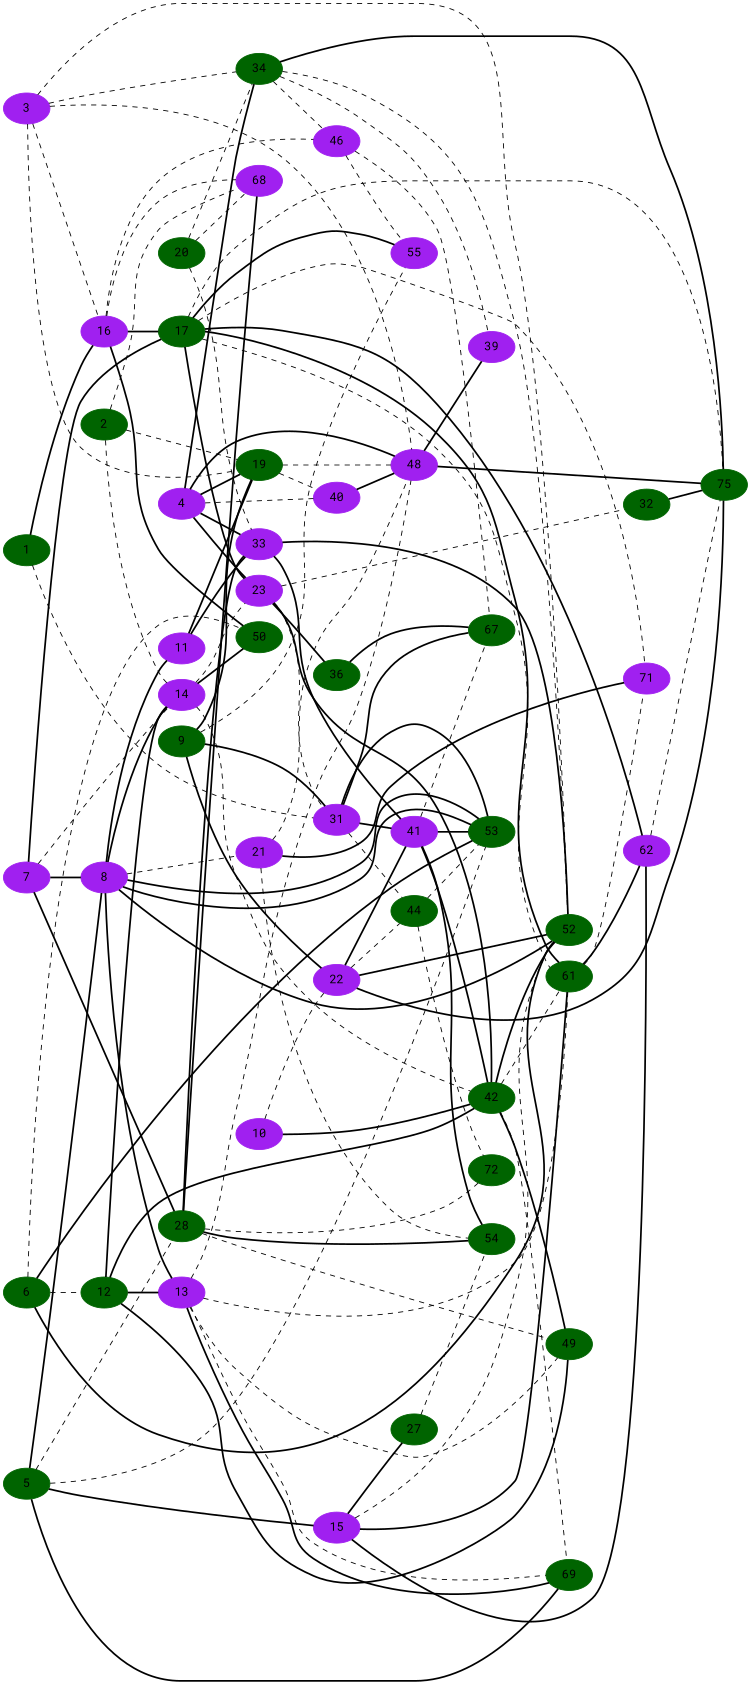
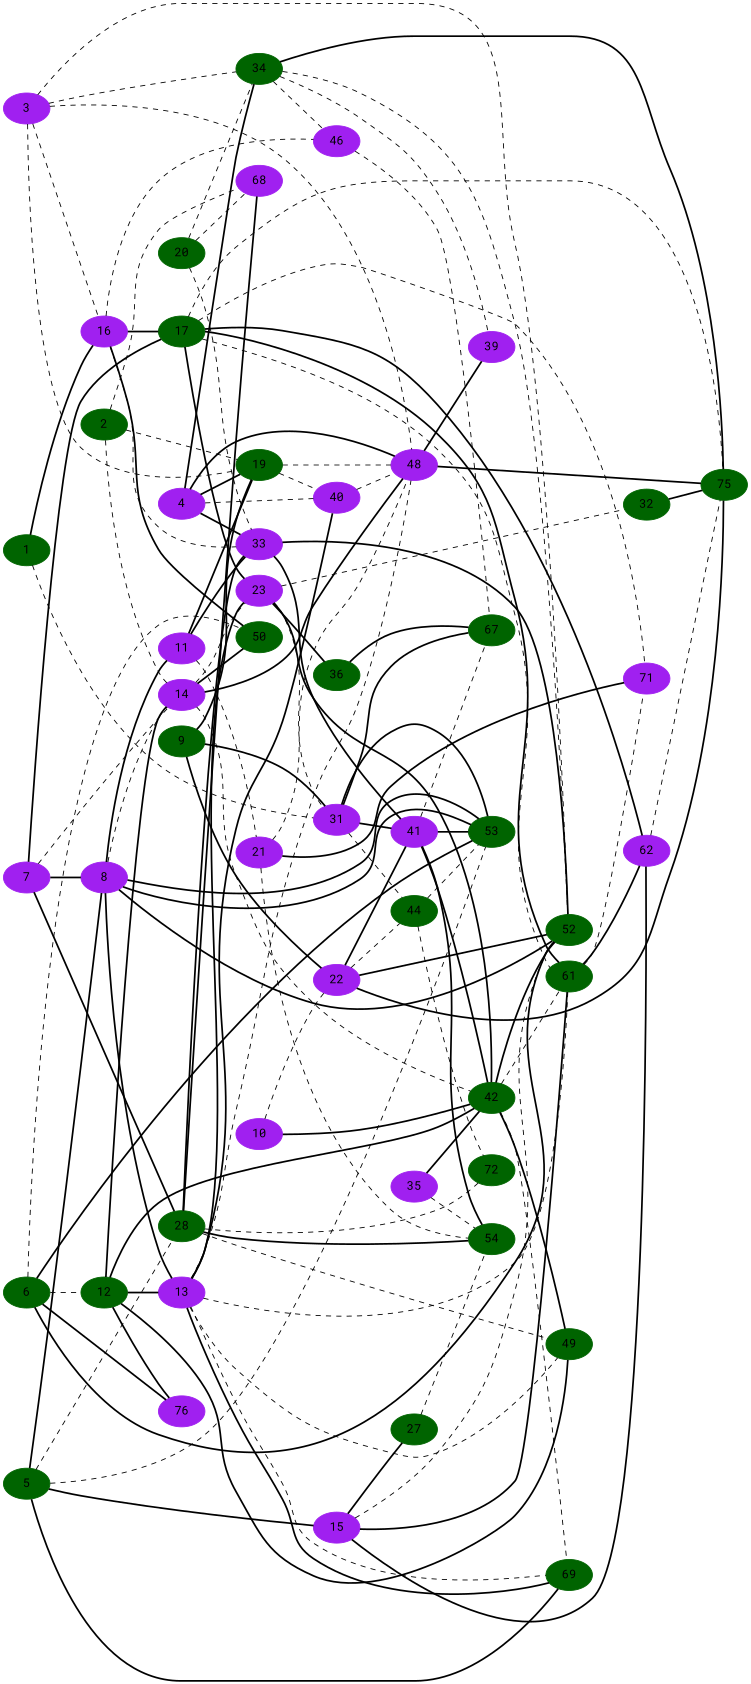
(143, 218) -> (150, 517)
(414, 253) -> none
(375, 481) -> (375, 481)
(218, 547) -> (214, 940)
none -> (323, 590)
(130, 781) -> (130, 781)
(182, 865) -> (234, 741)
none -> (221, 929)
none -> (414, 1187)
none -> (182, 1411)
